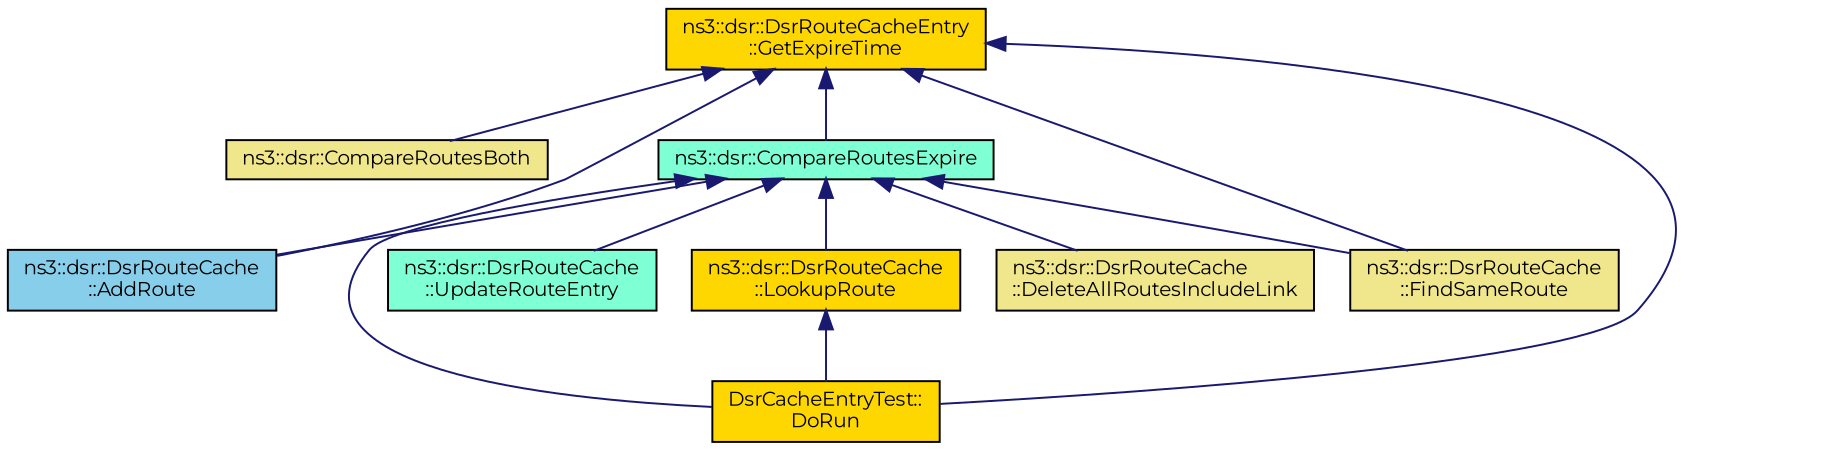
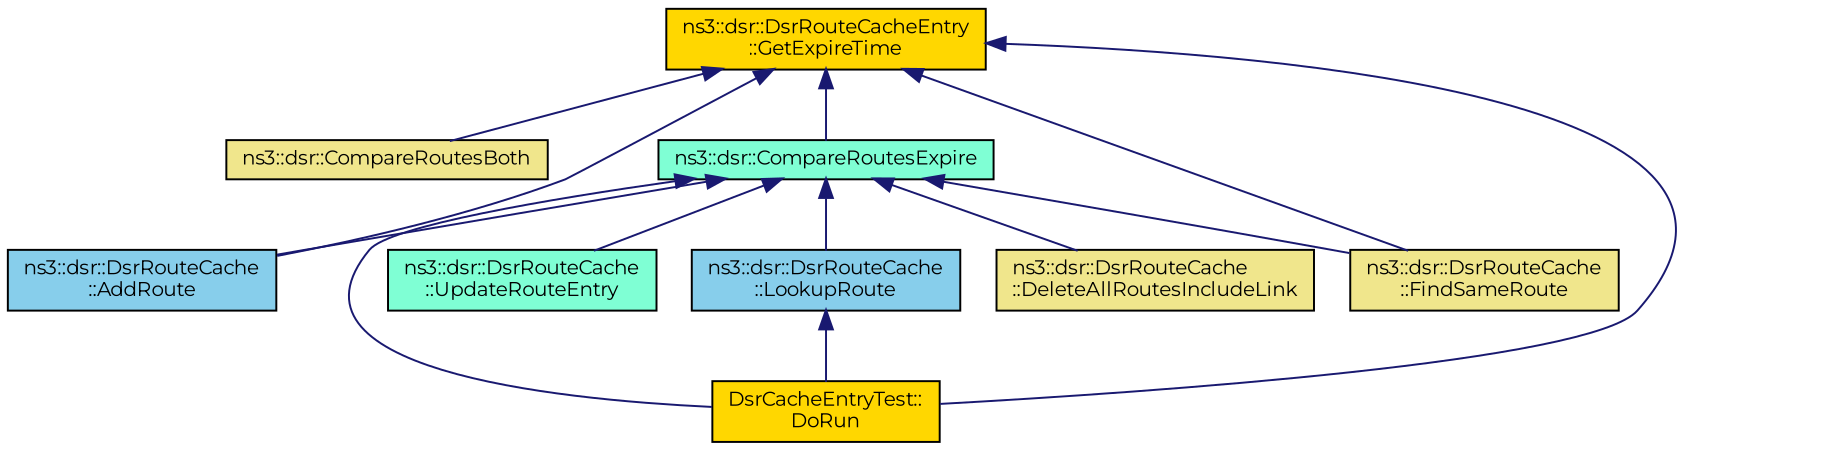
(826, 280) -> (826, 280)
